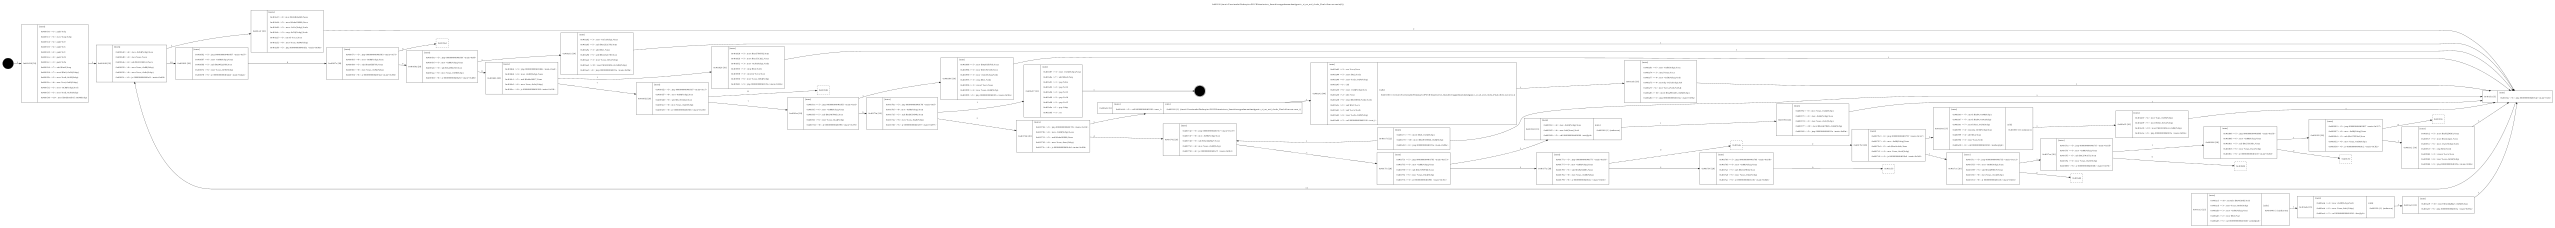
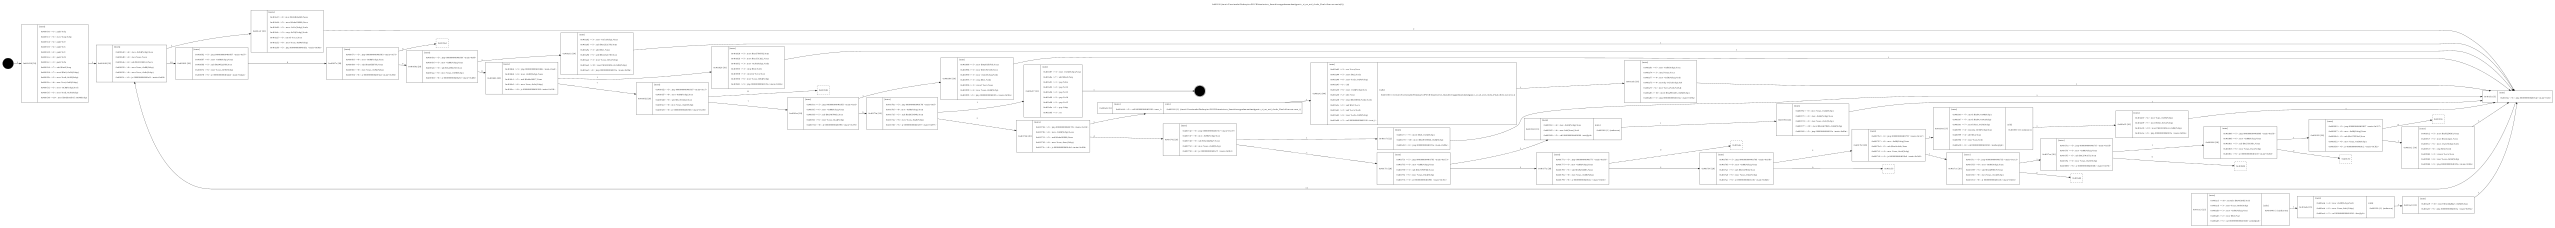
(1308, 142) -> (1306, 139)
(1796, 145) -> (1812, 157)
